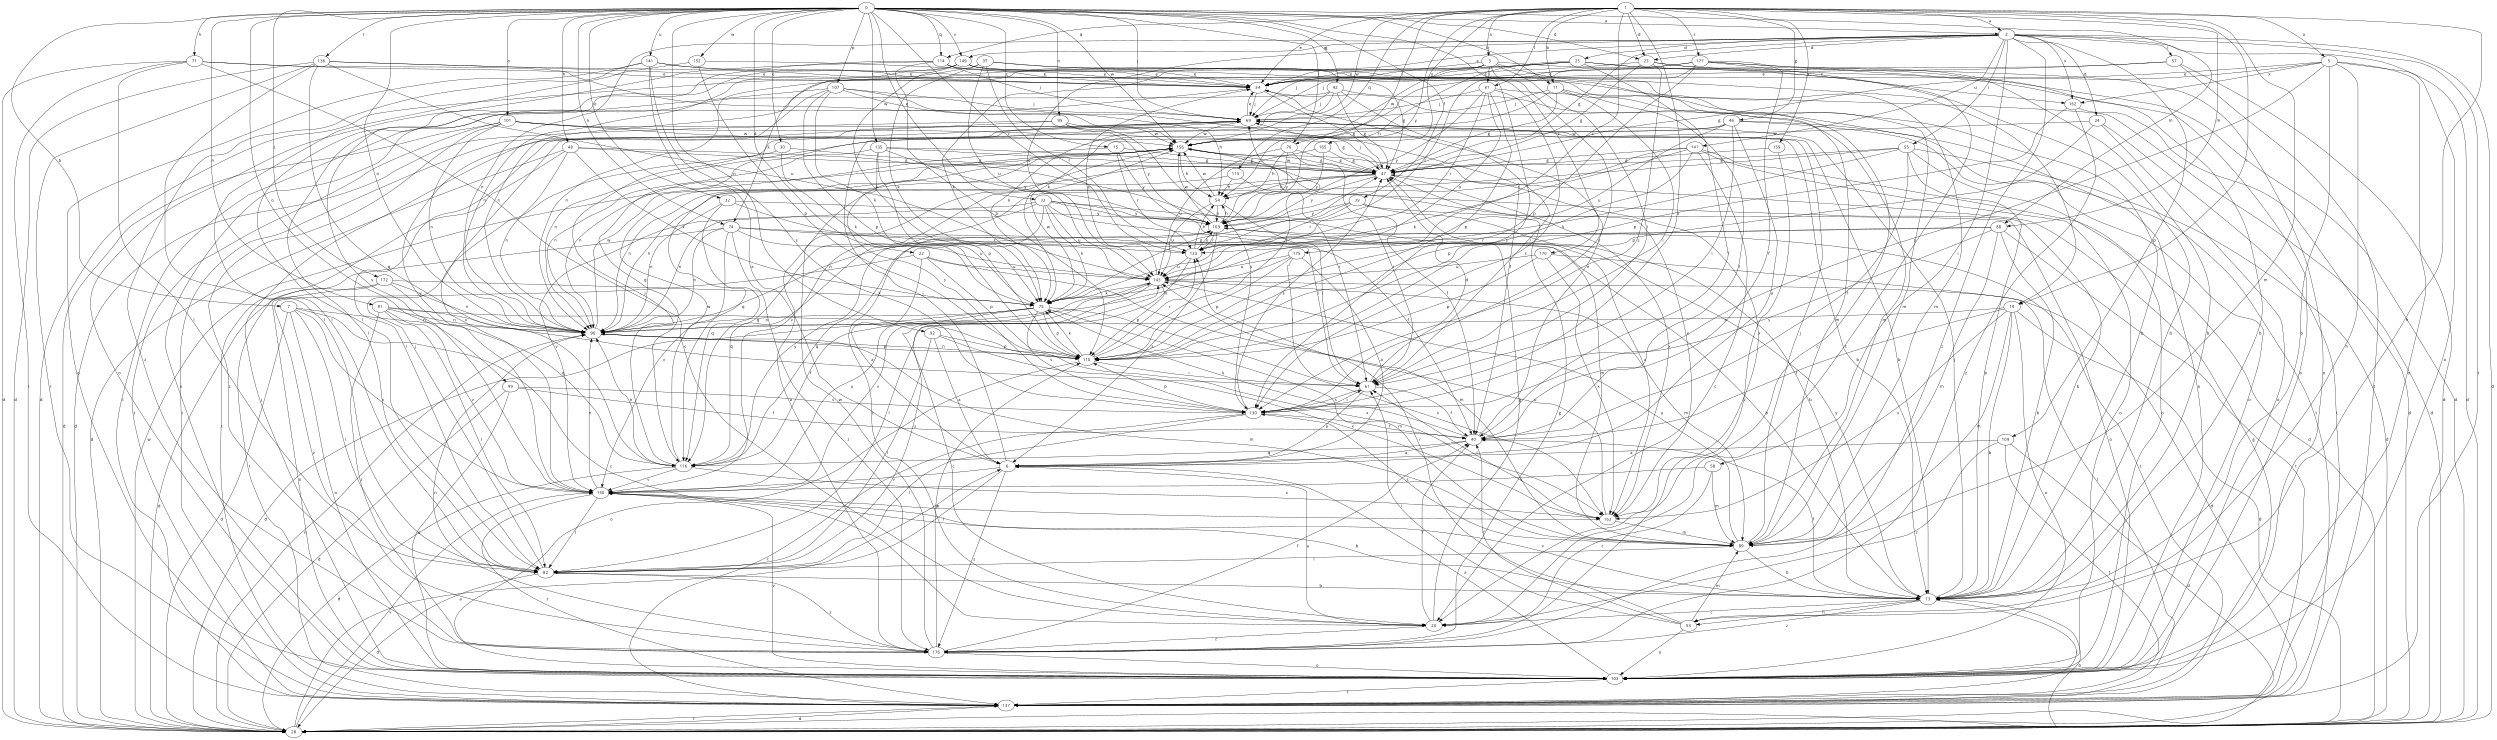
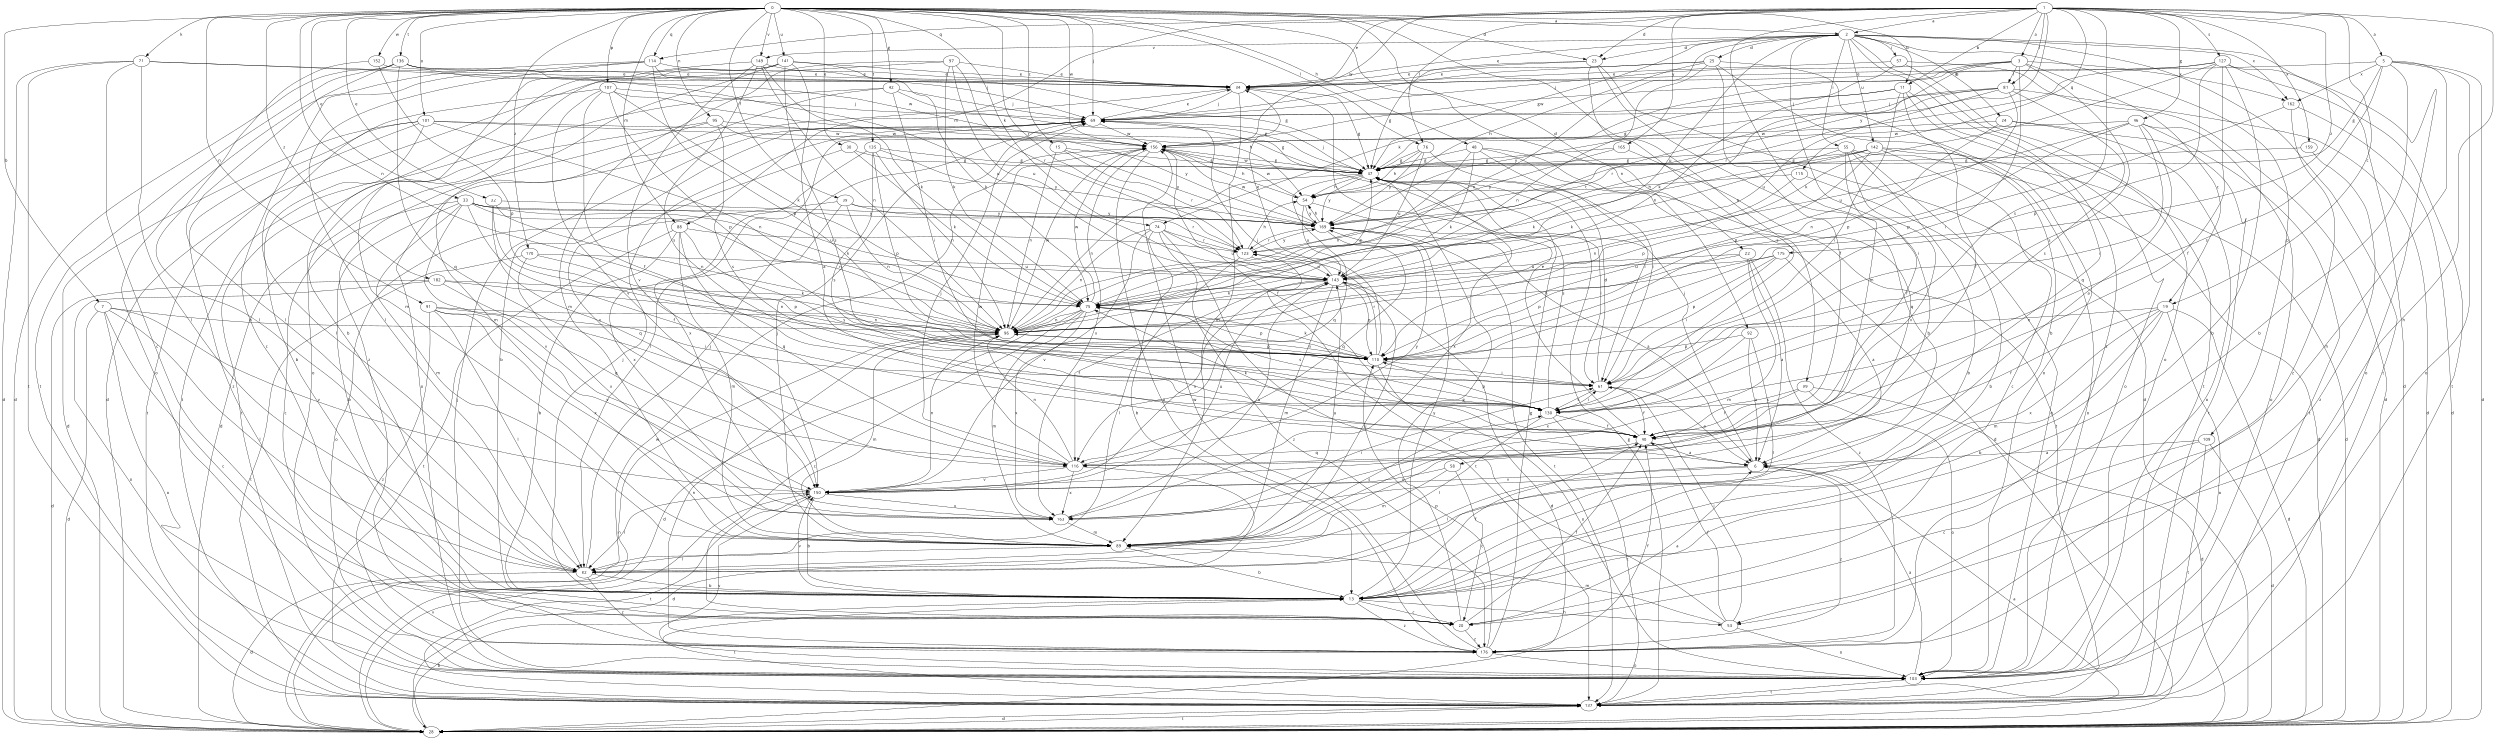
(1089, 143) -> (941, 135)
(384, 280) -> (437, 280)
(1850, 338) -> (2304, 623)
